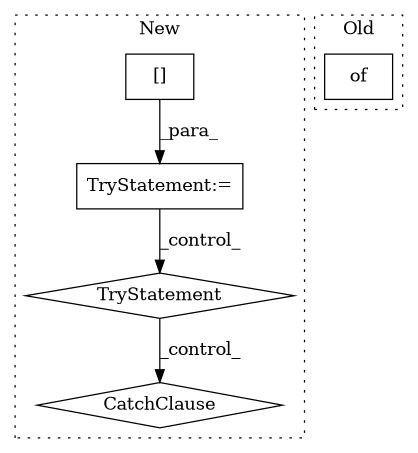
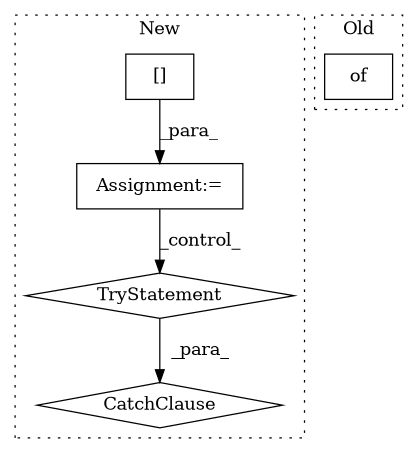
(160, 186) -> (160, 186)
(200, 350) -> (200, 350)
